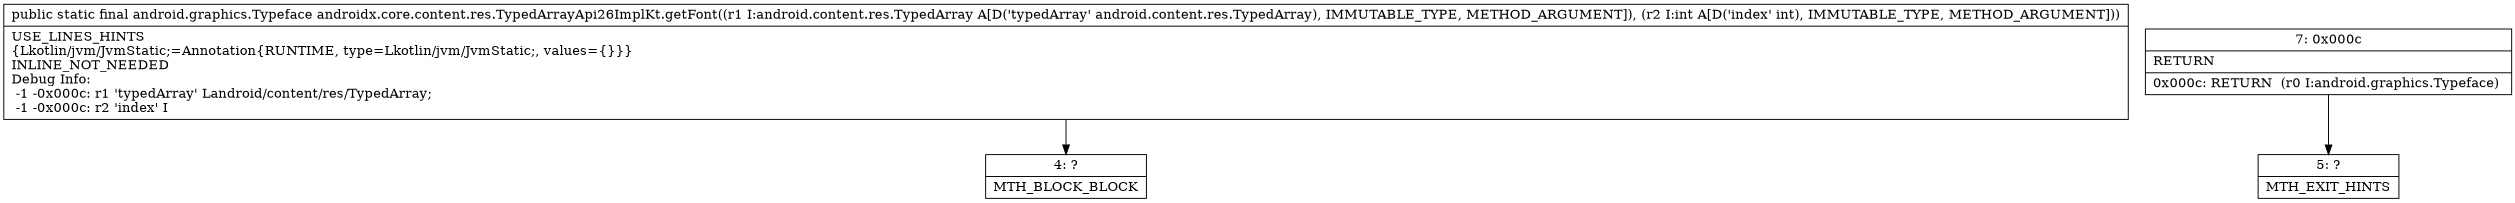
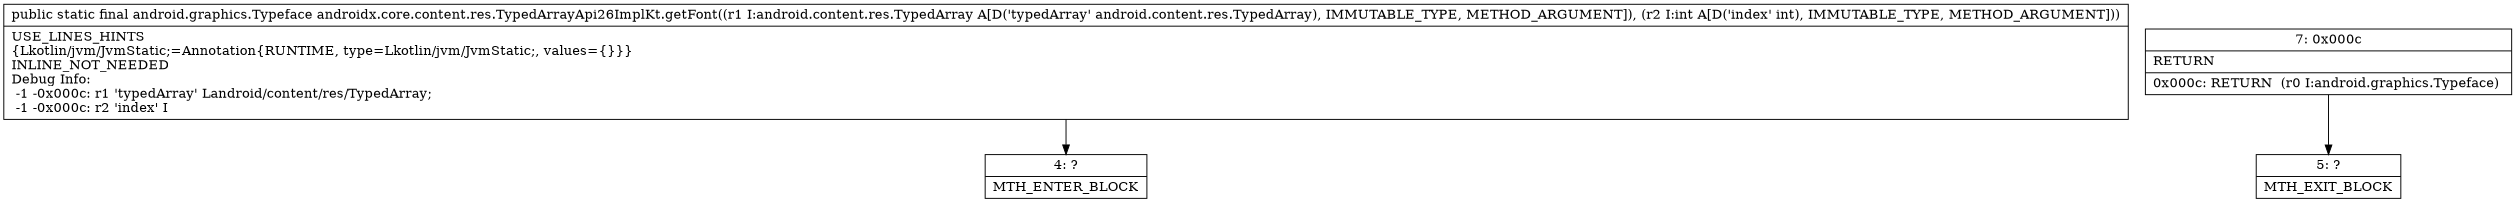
(1066, 187) -> (1066, 187)
(2329, 187) -> (2329, 187)
